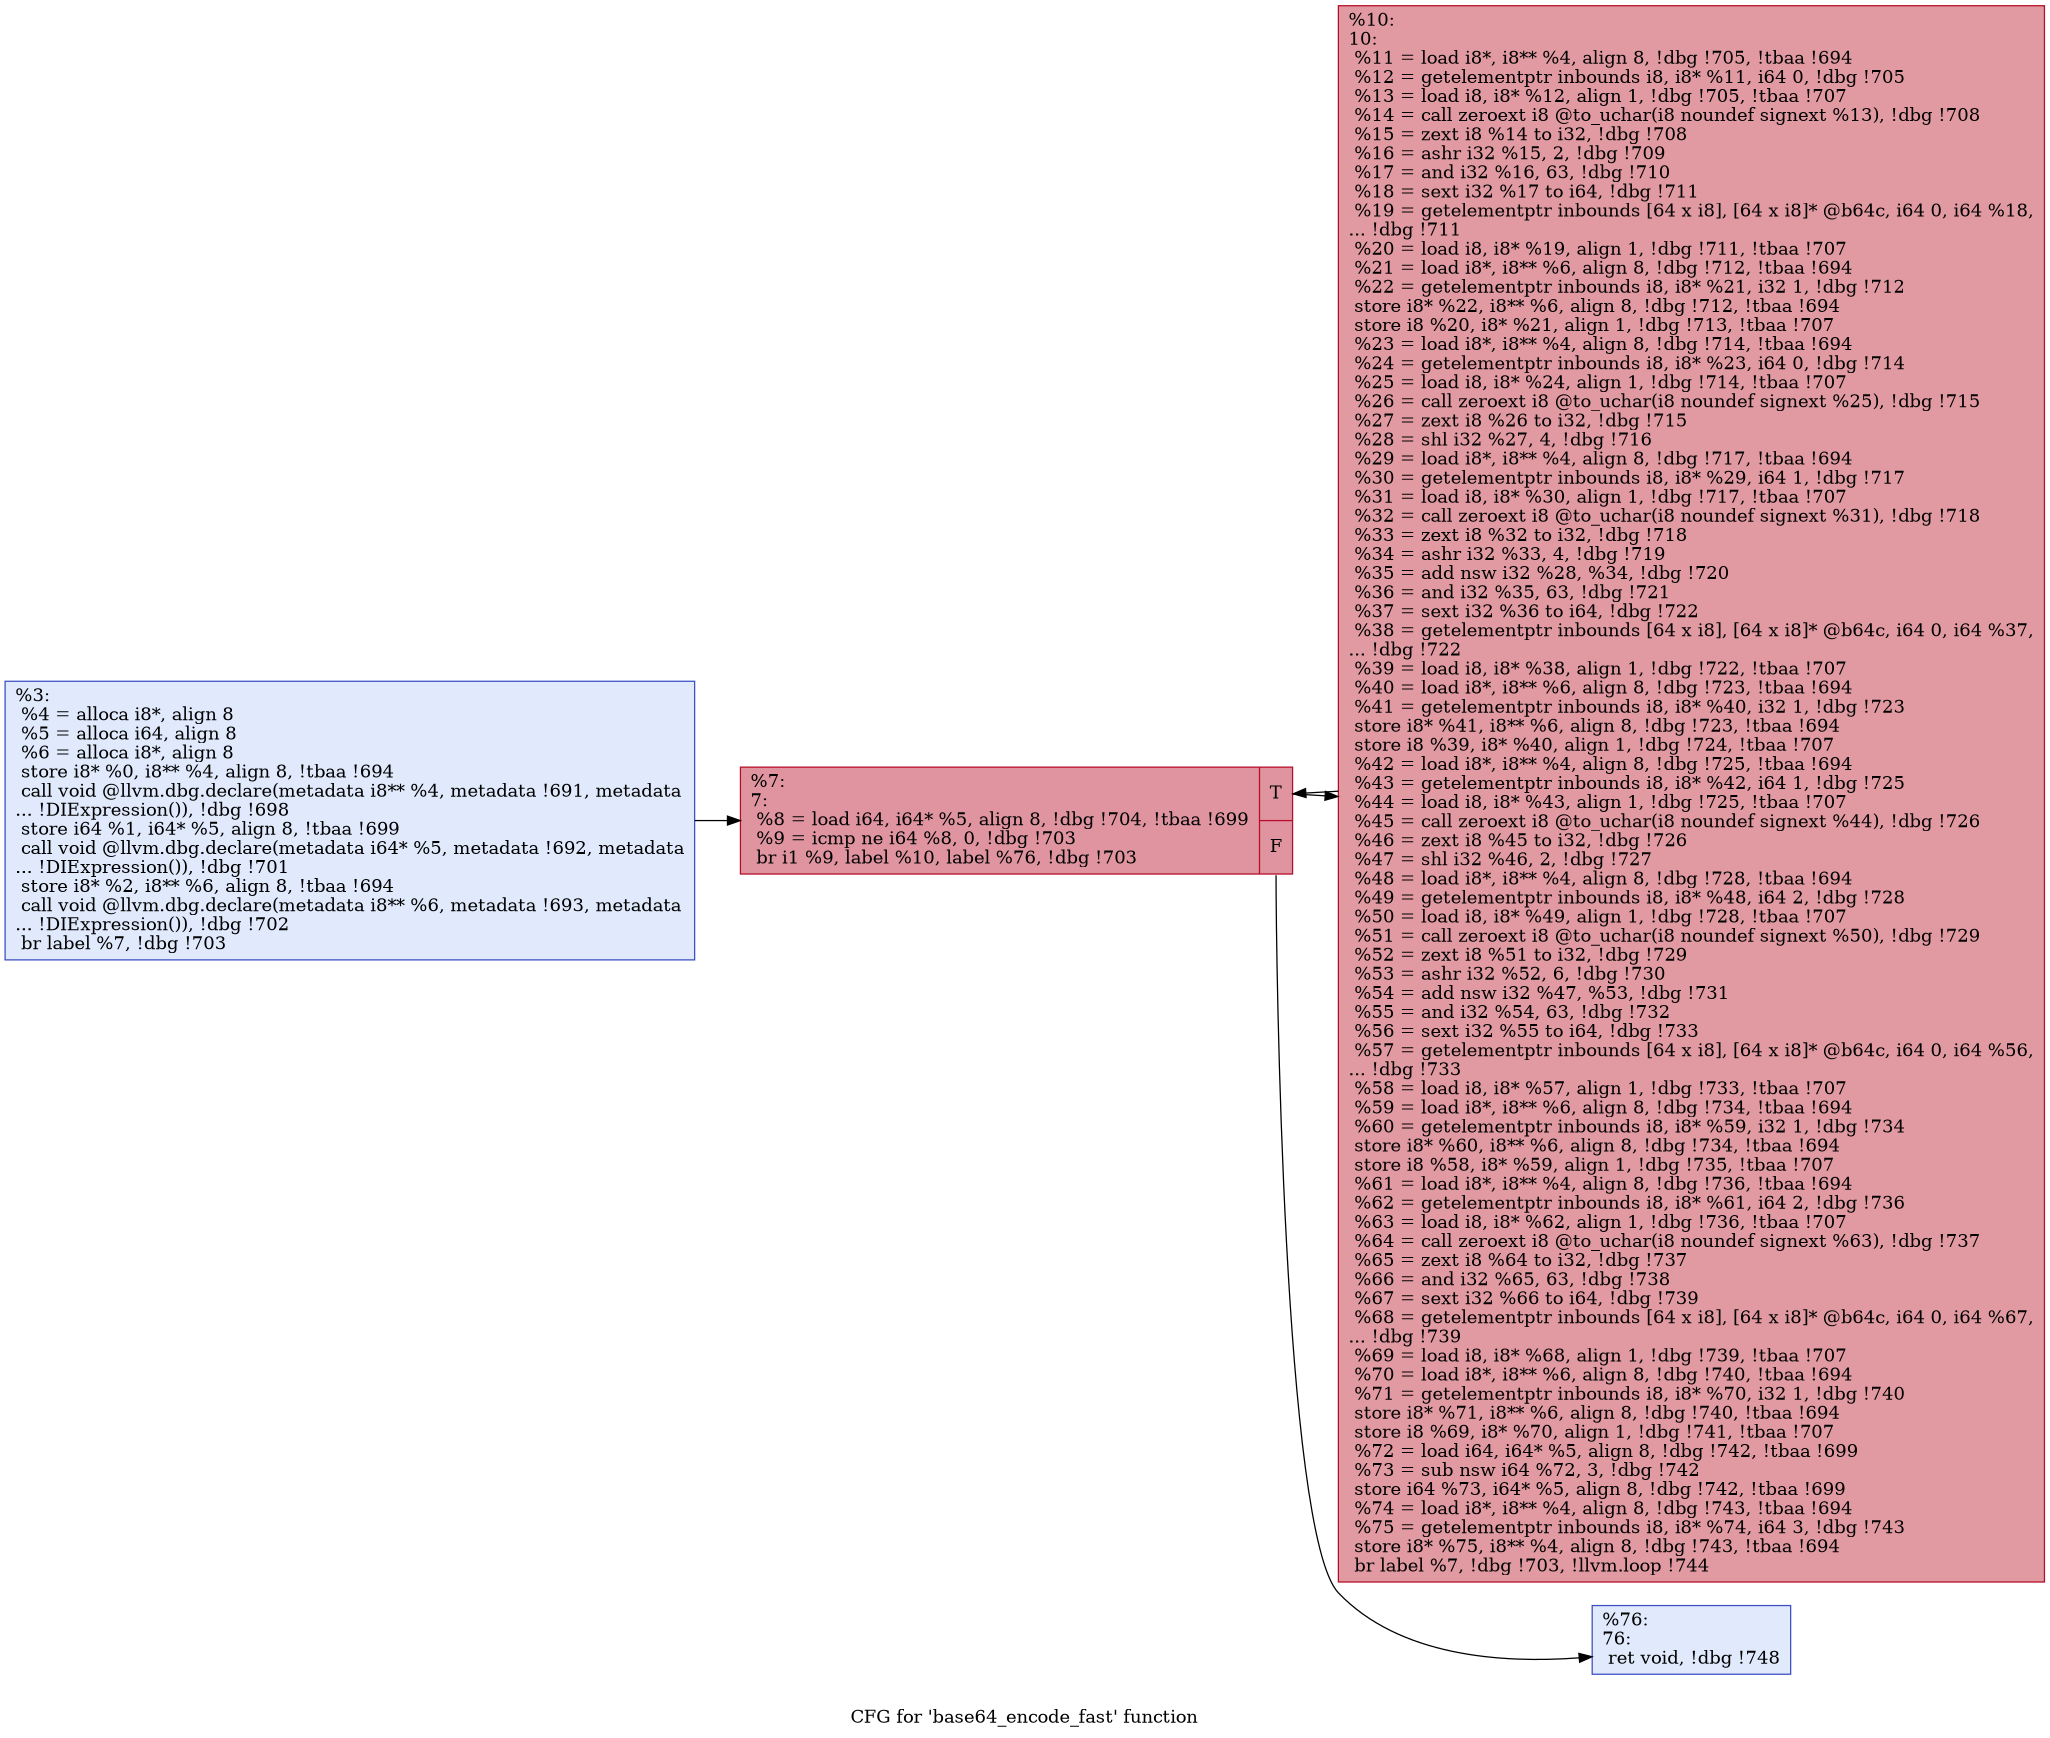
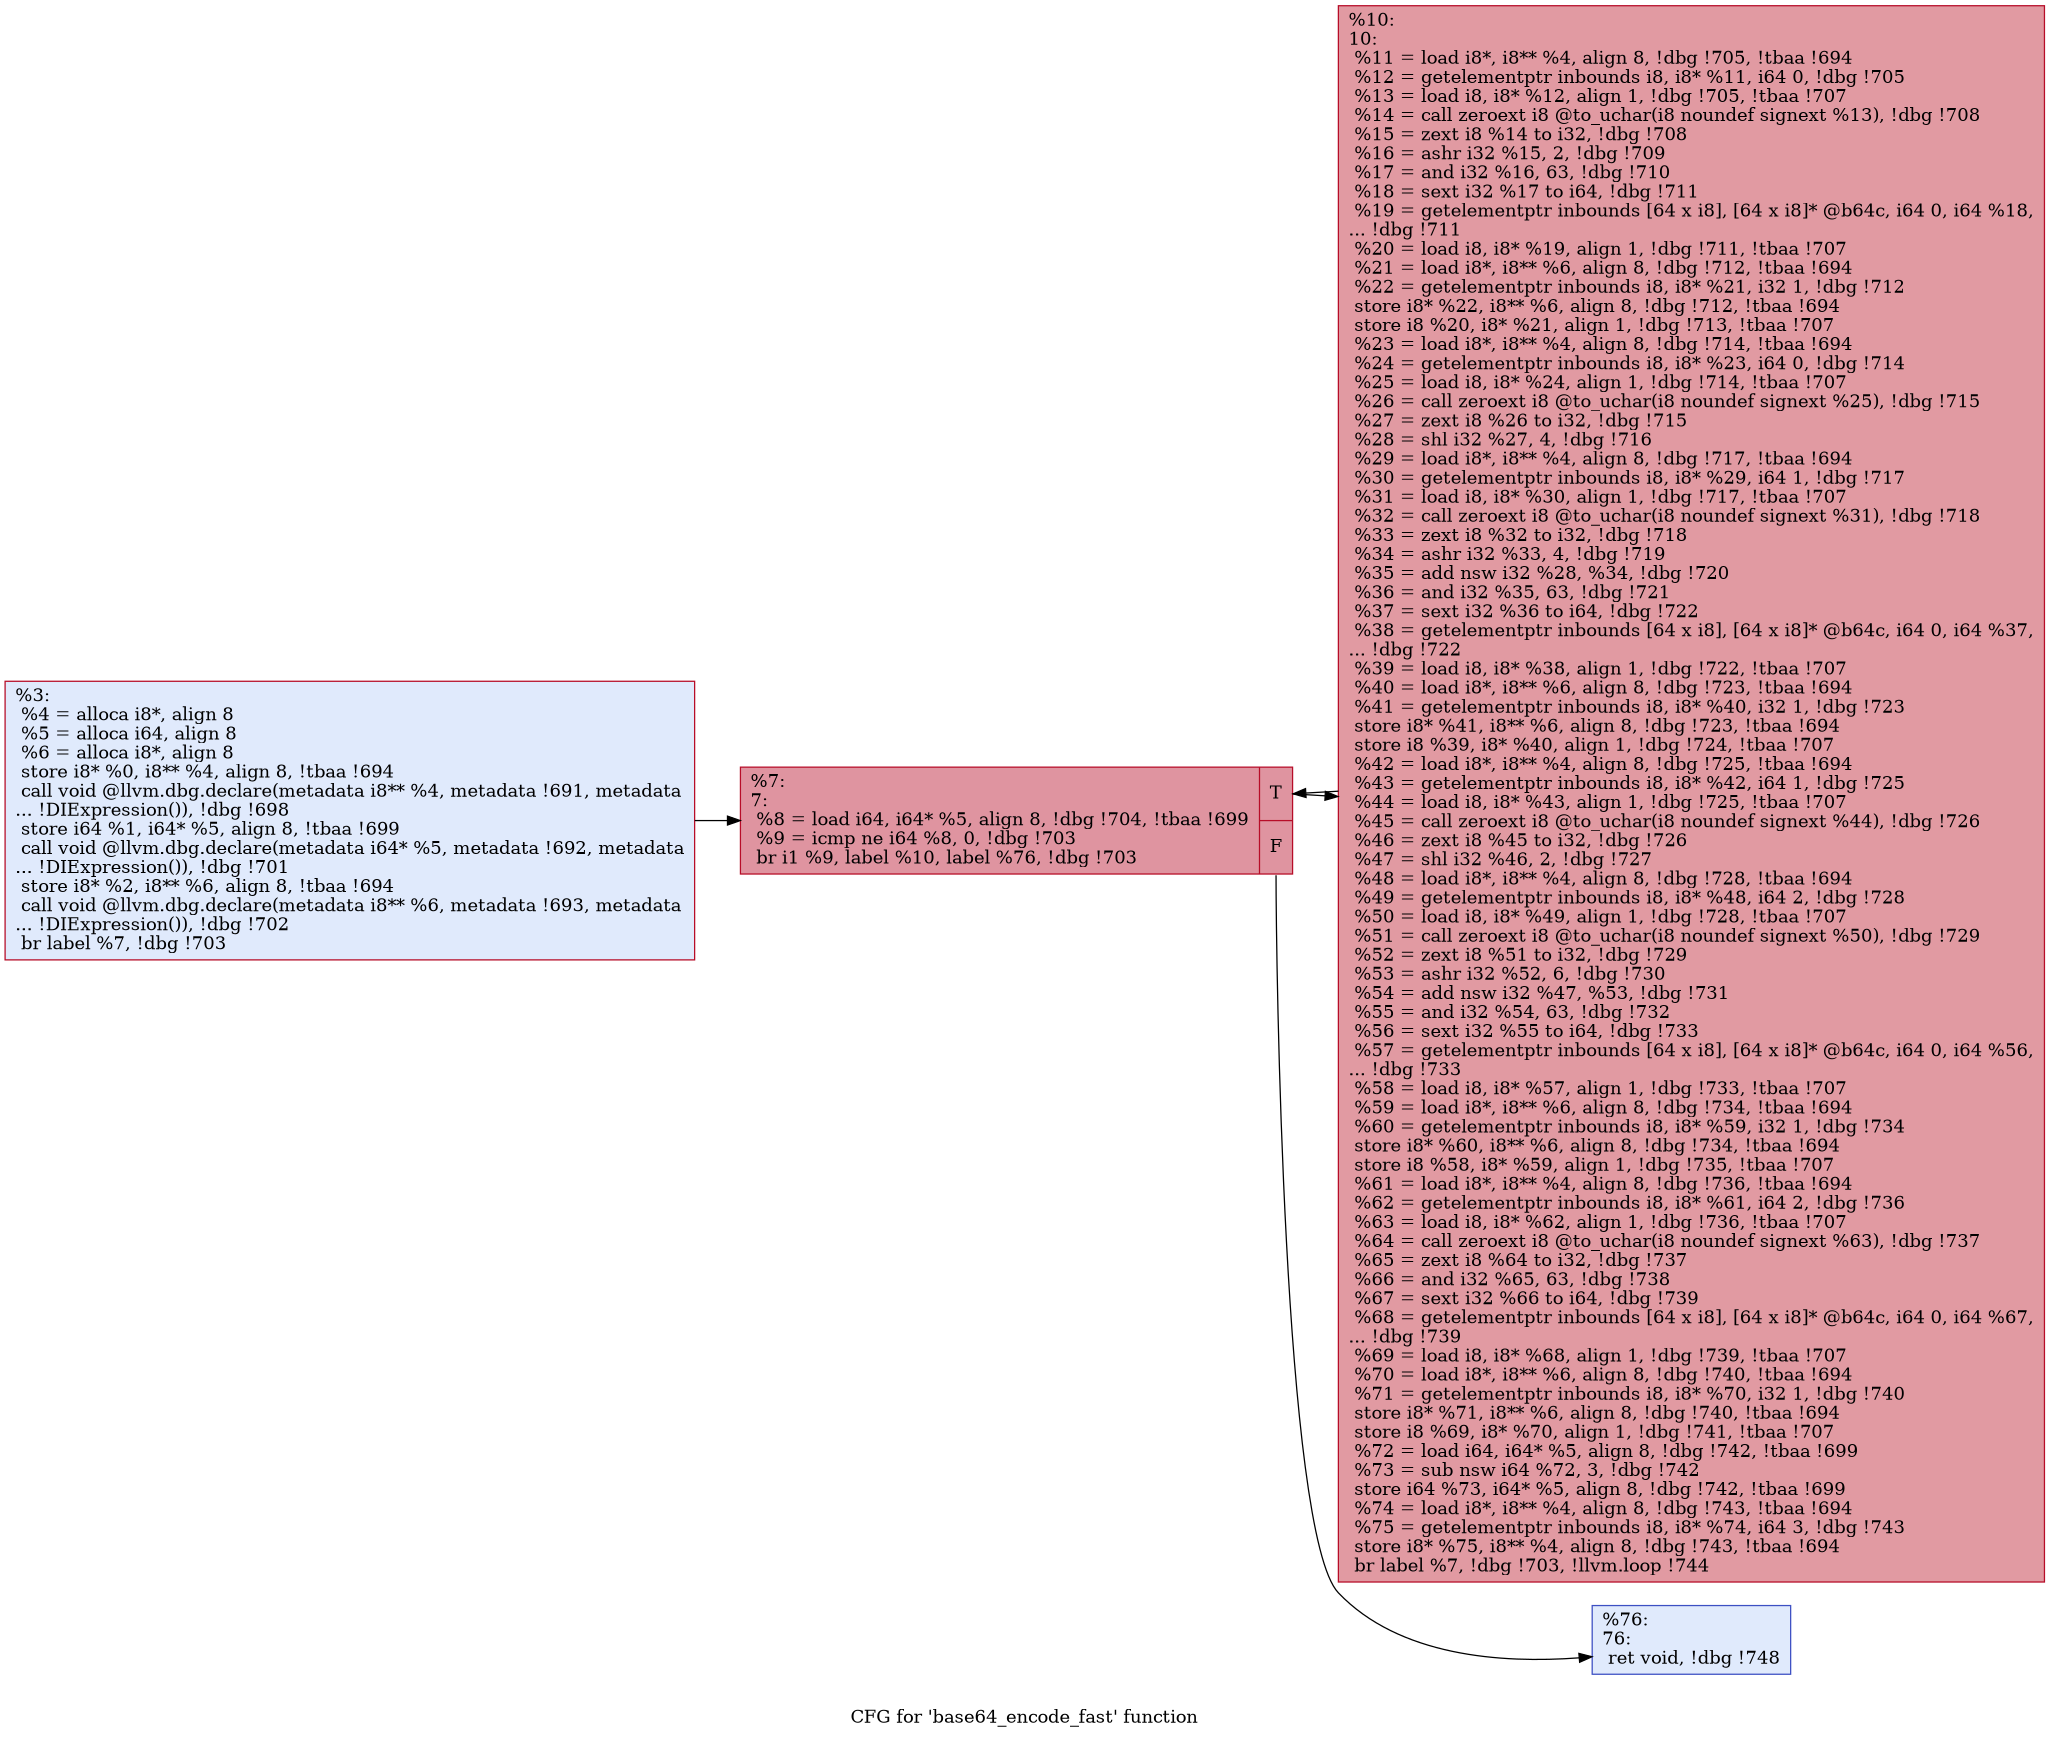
(350, 821) -> (350, 821)
